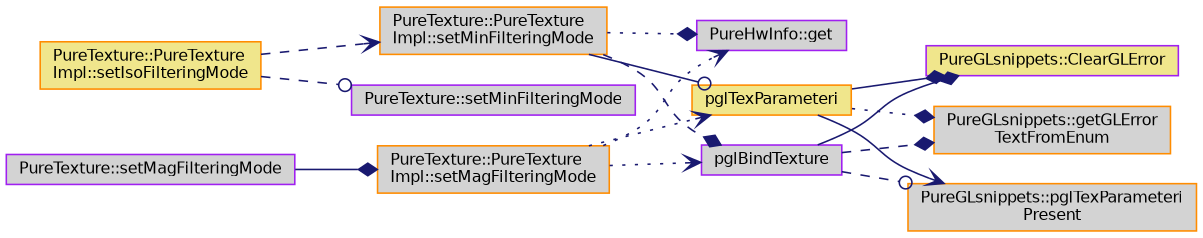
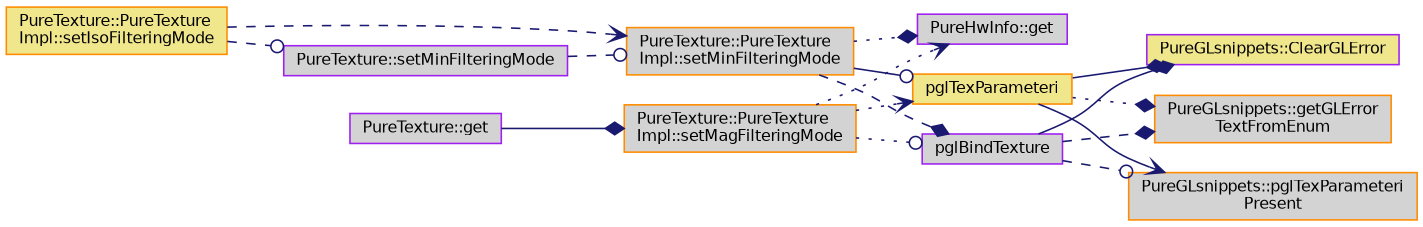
none -> (591, 56)
(647, 164) -> (883, 140)
(151, 169) -> (426, 128)
